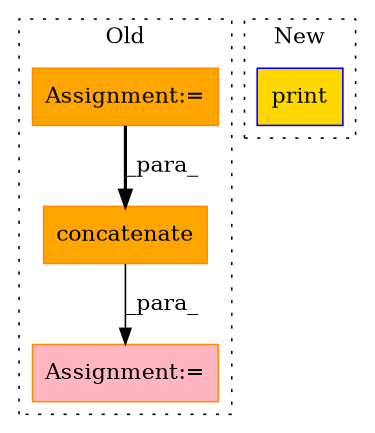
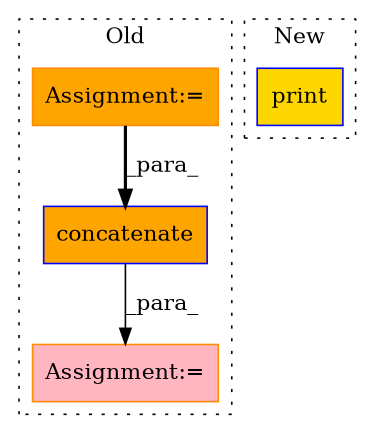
(125, 235) -> (125, 235)
